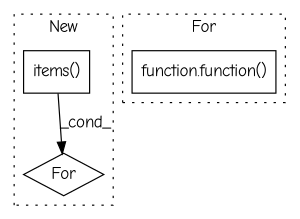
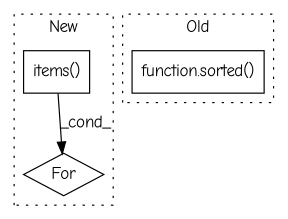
(204, 28) -> (198, 28)
(204, 72) -> (198, 72)
